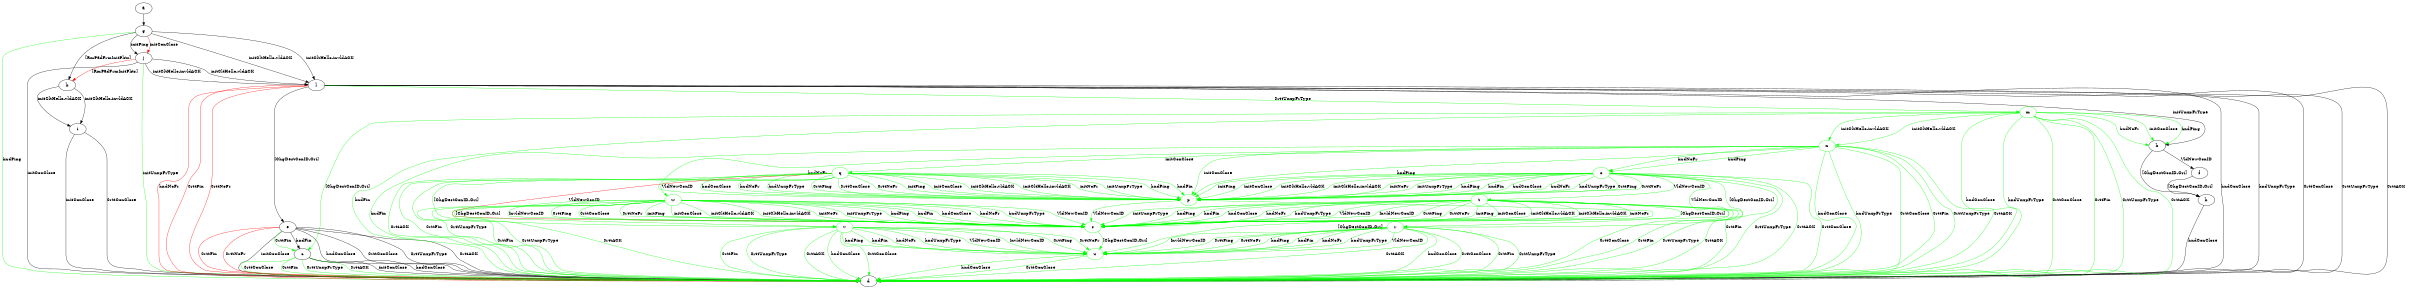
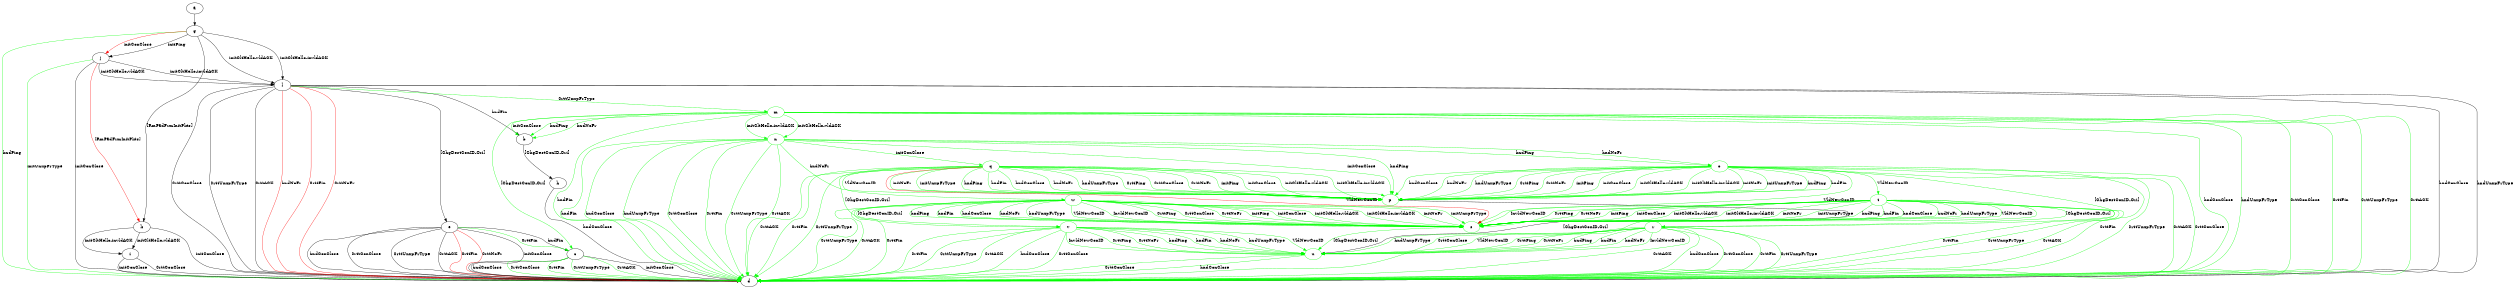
(2191, 112) -> (500, 112)
(2200, 173) -> none
(1133, 204) -> none
(1651, 211) -> (1839, 211)
none -> (435, 278)
